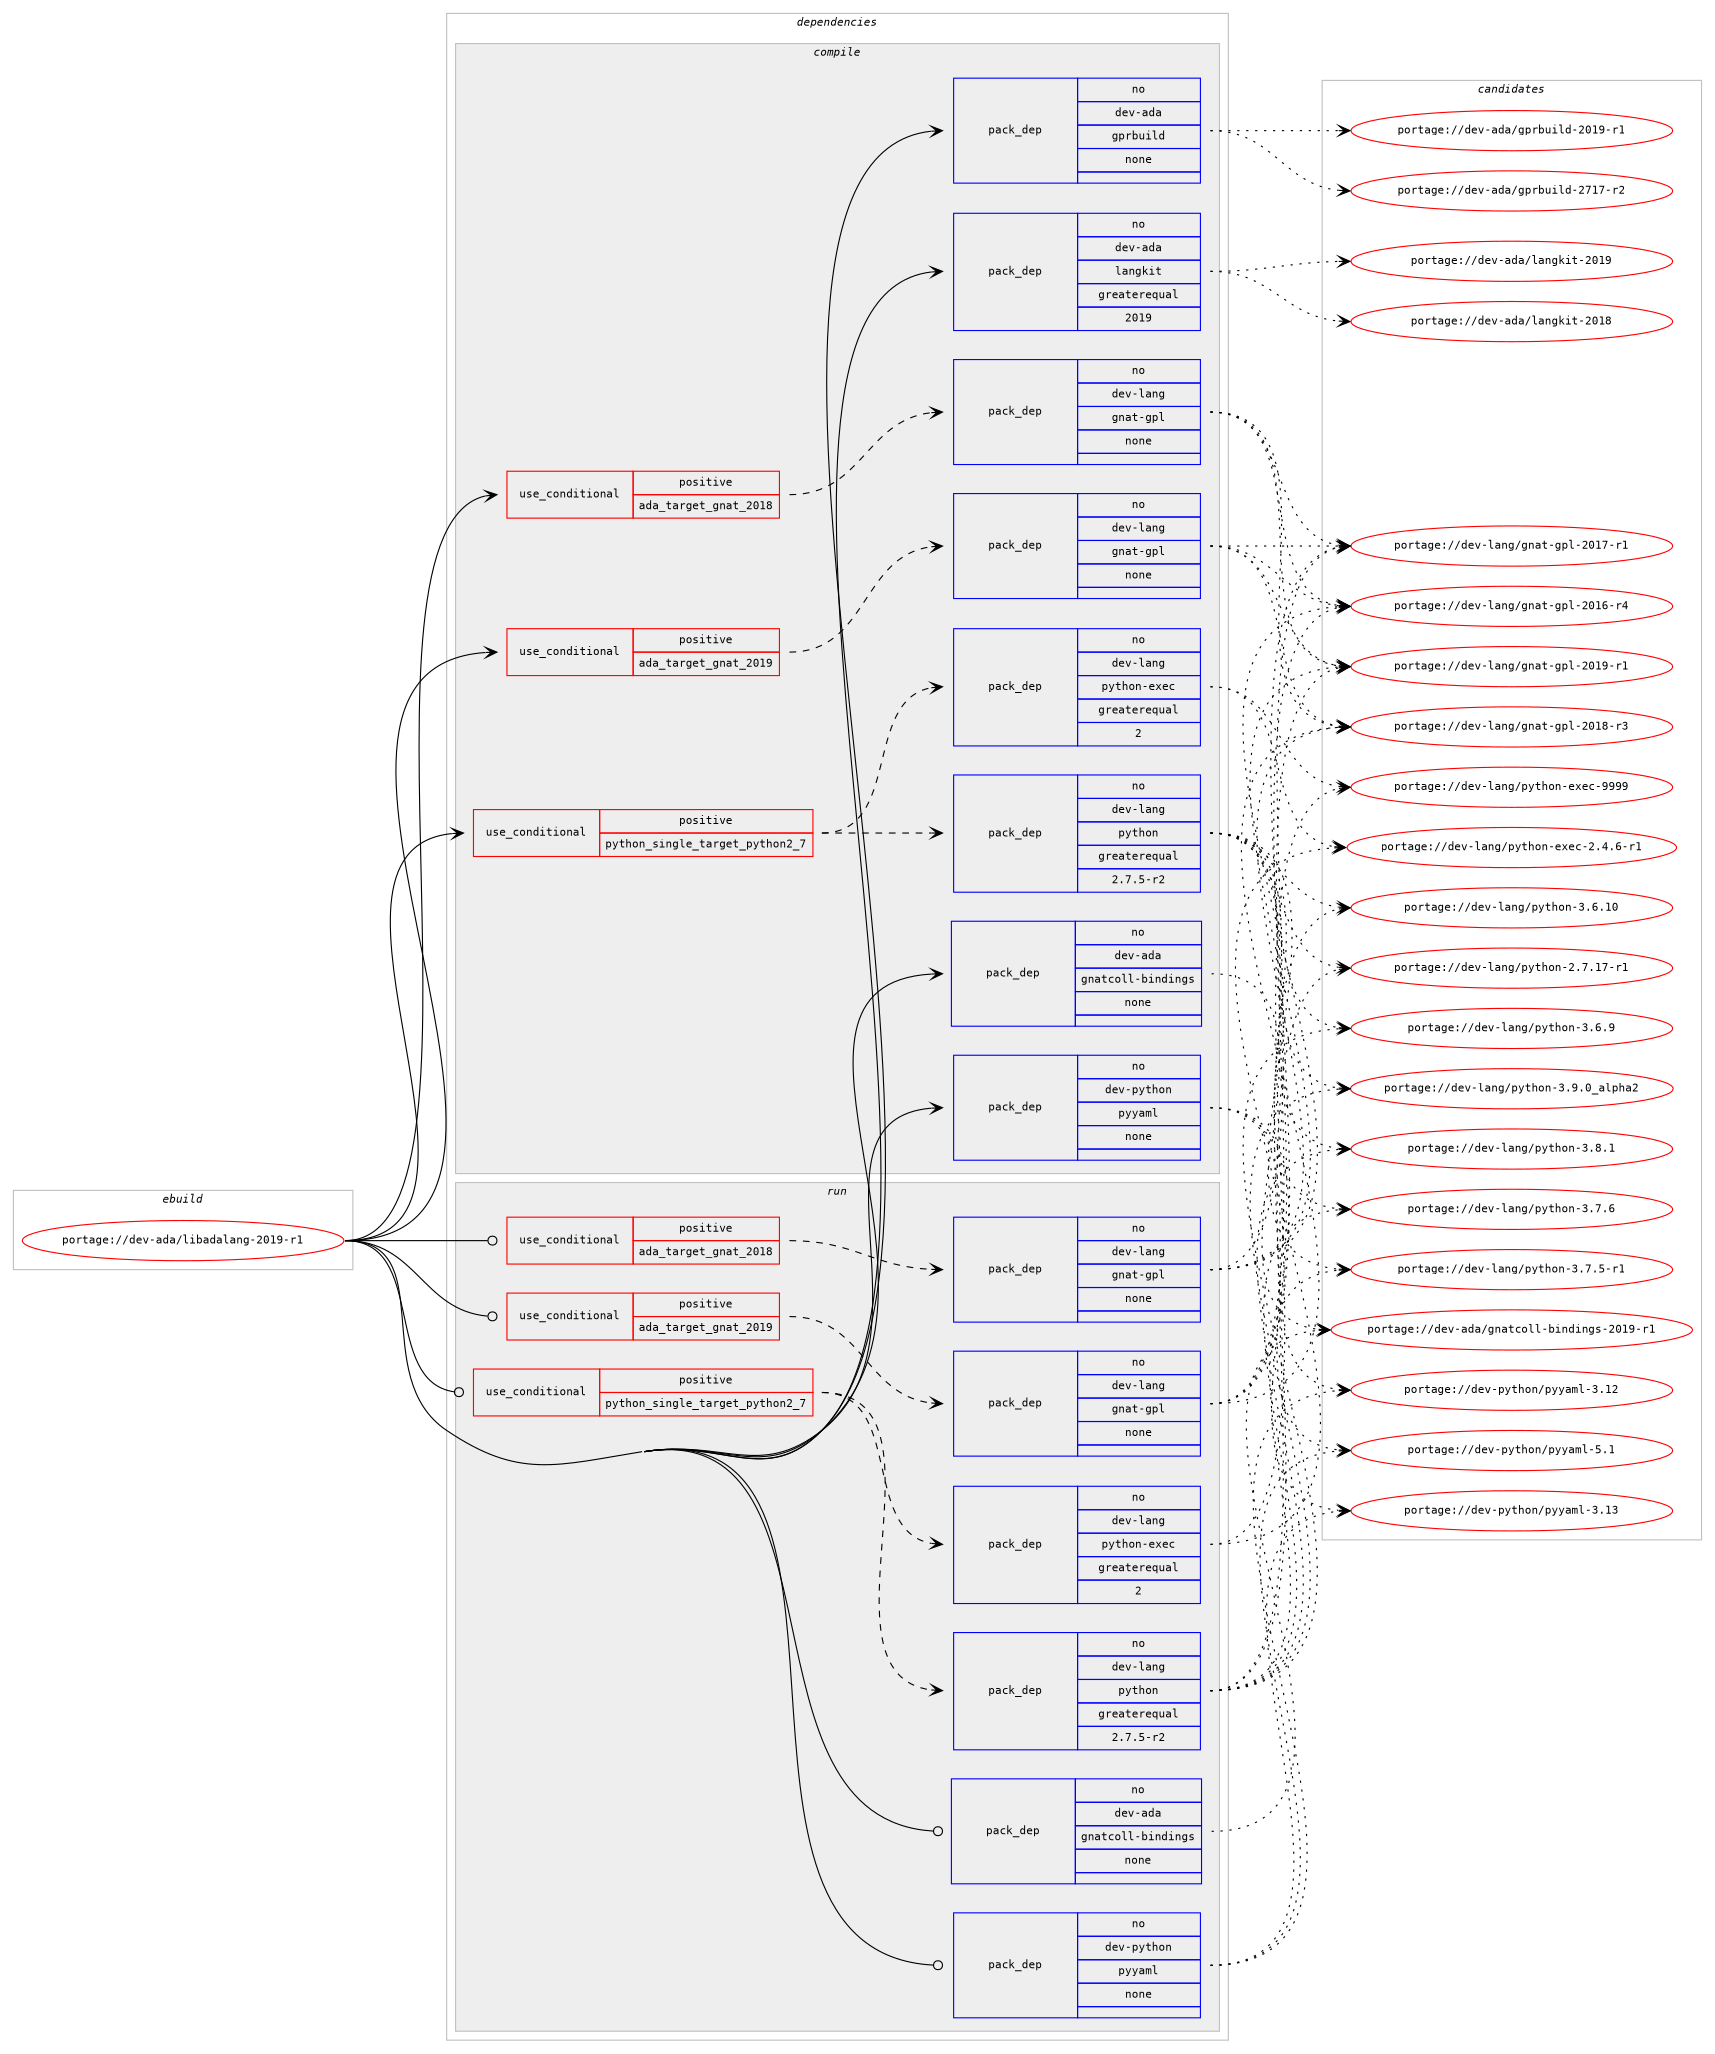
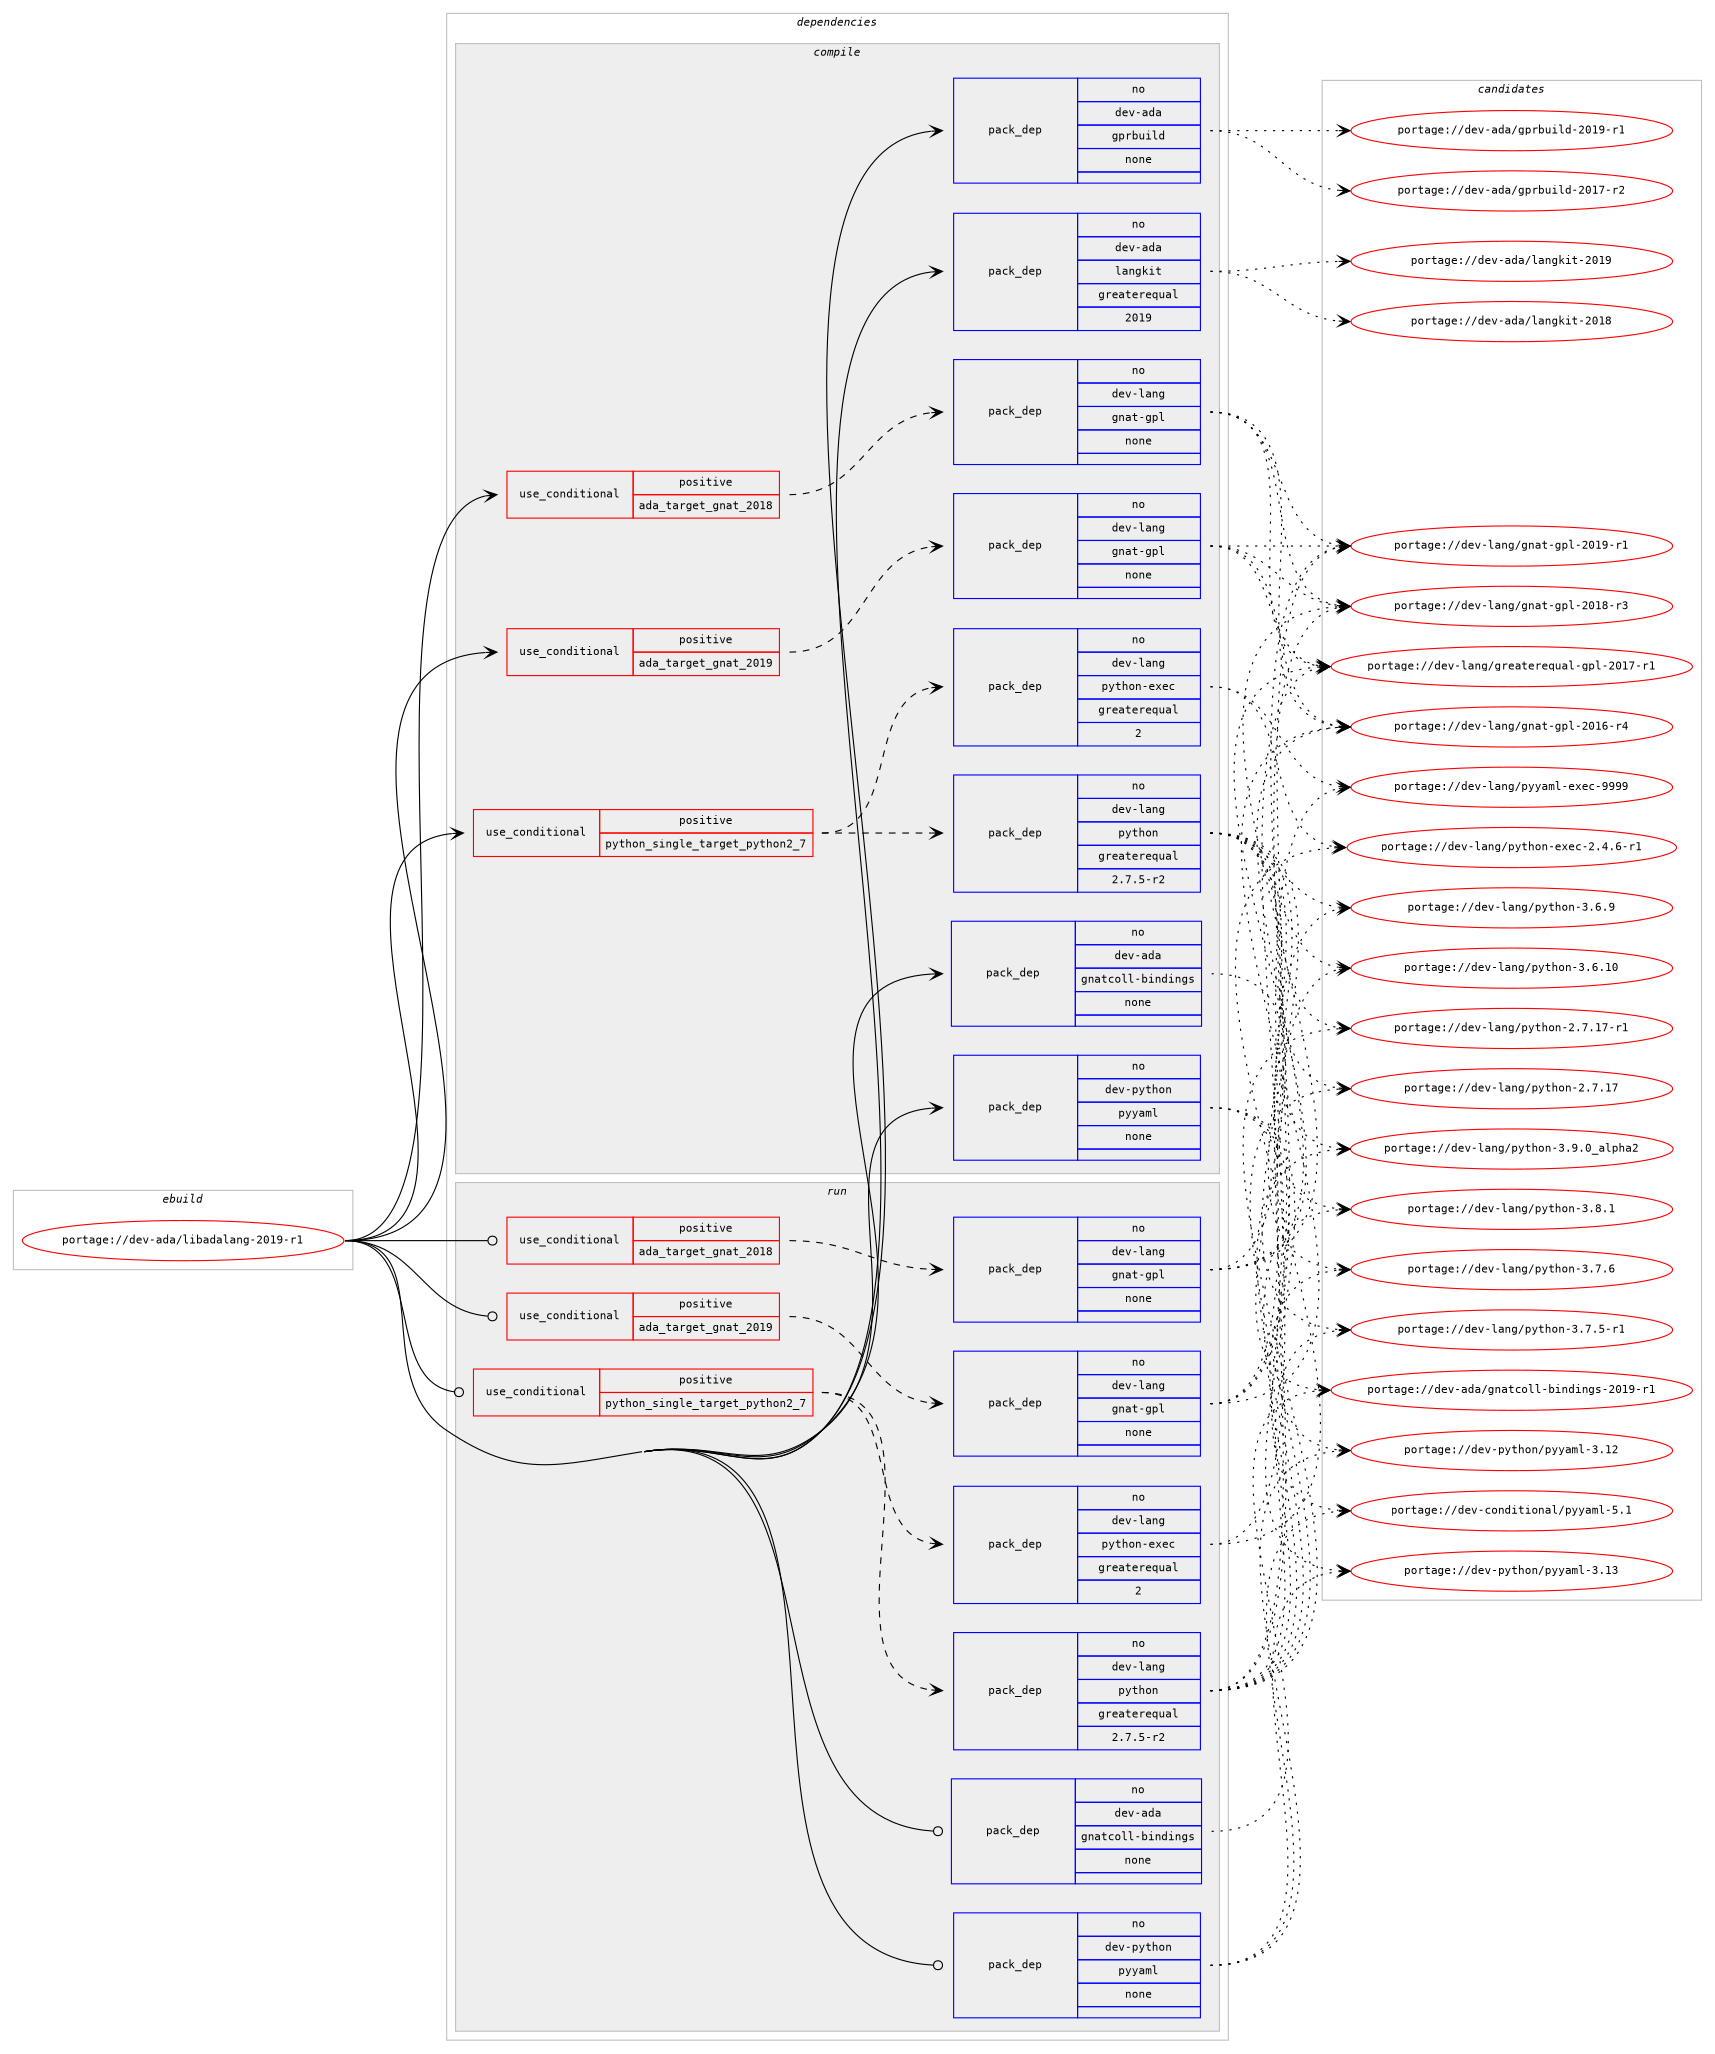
(1512, 191) -> (1512, 191)
(1512, 546) -> (1512, 667)
(1512, 787) -> (1512, 787)
none -> (1512, 1089)
(1512, 1451) -> (1512, 1511)
